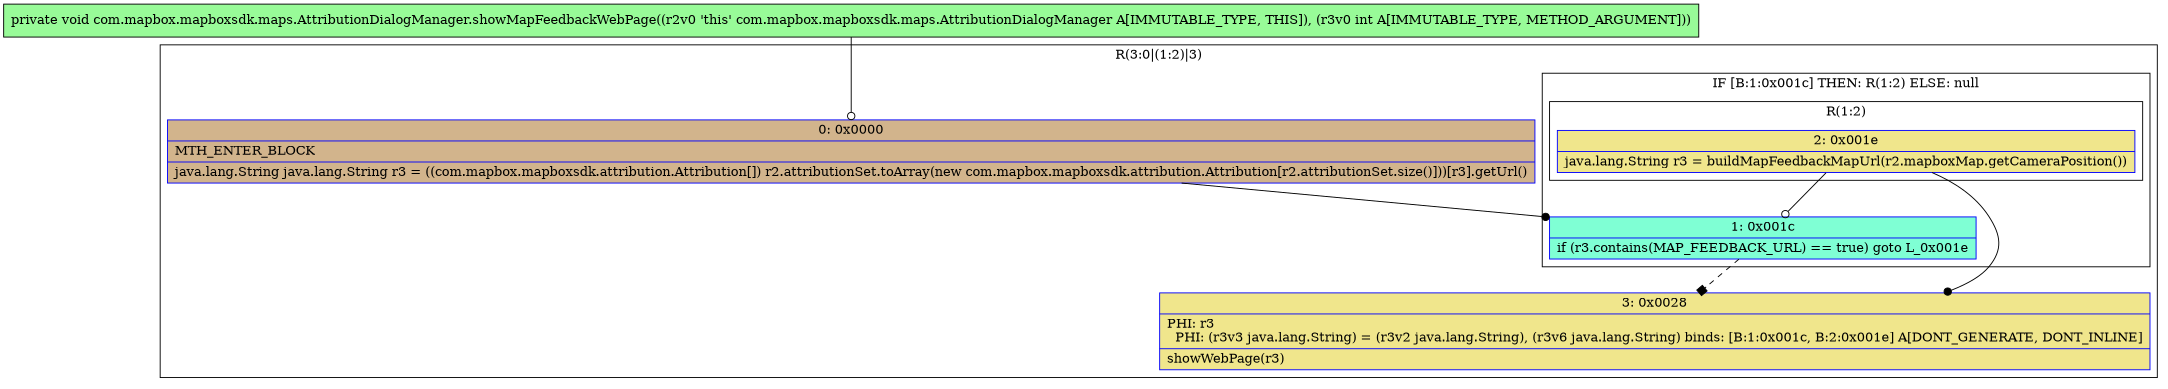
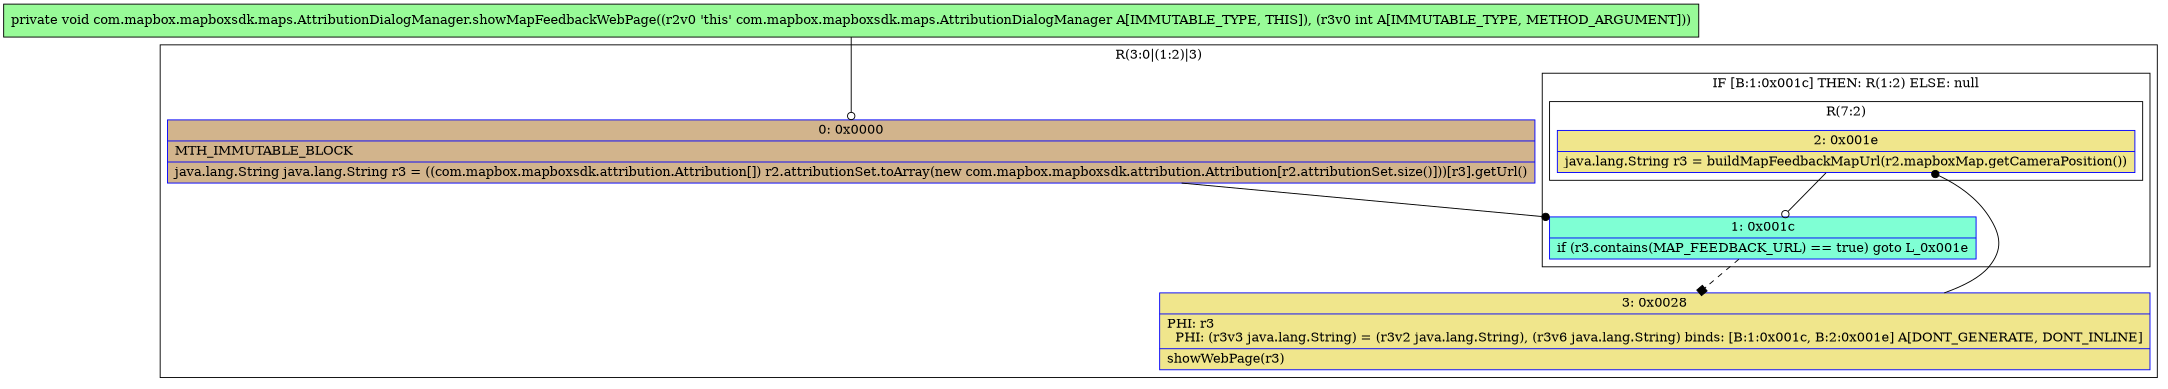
(1846, 112) -> (1846, 112)
(245, 151) -> (264, 151)
(1995, 228) -> (1998, 235)
